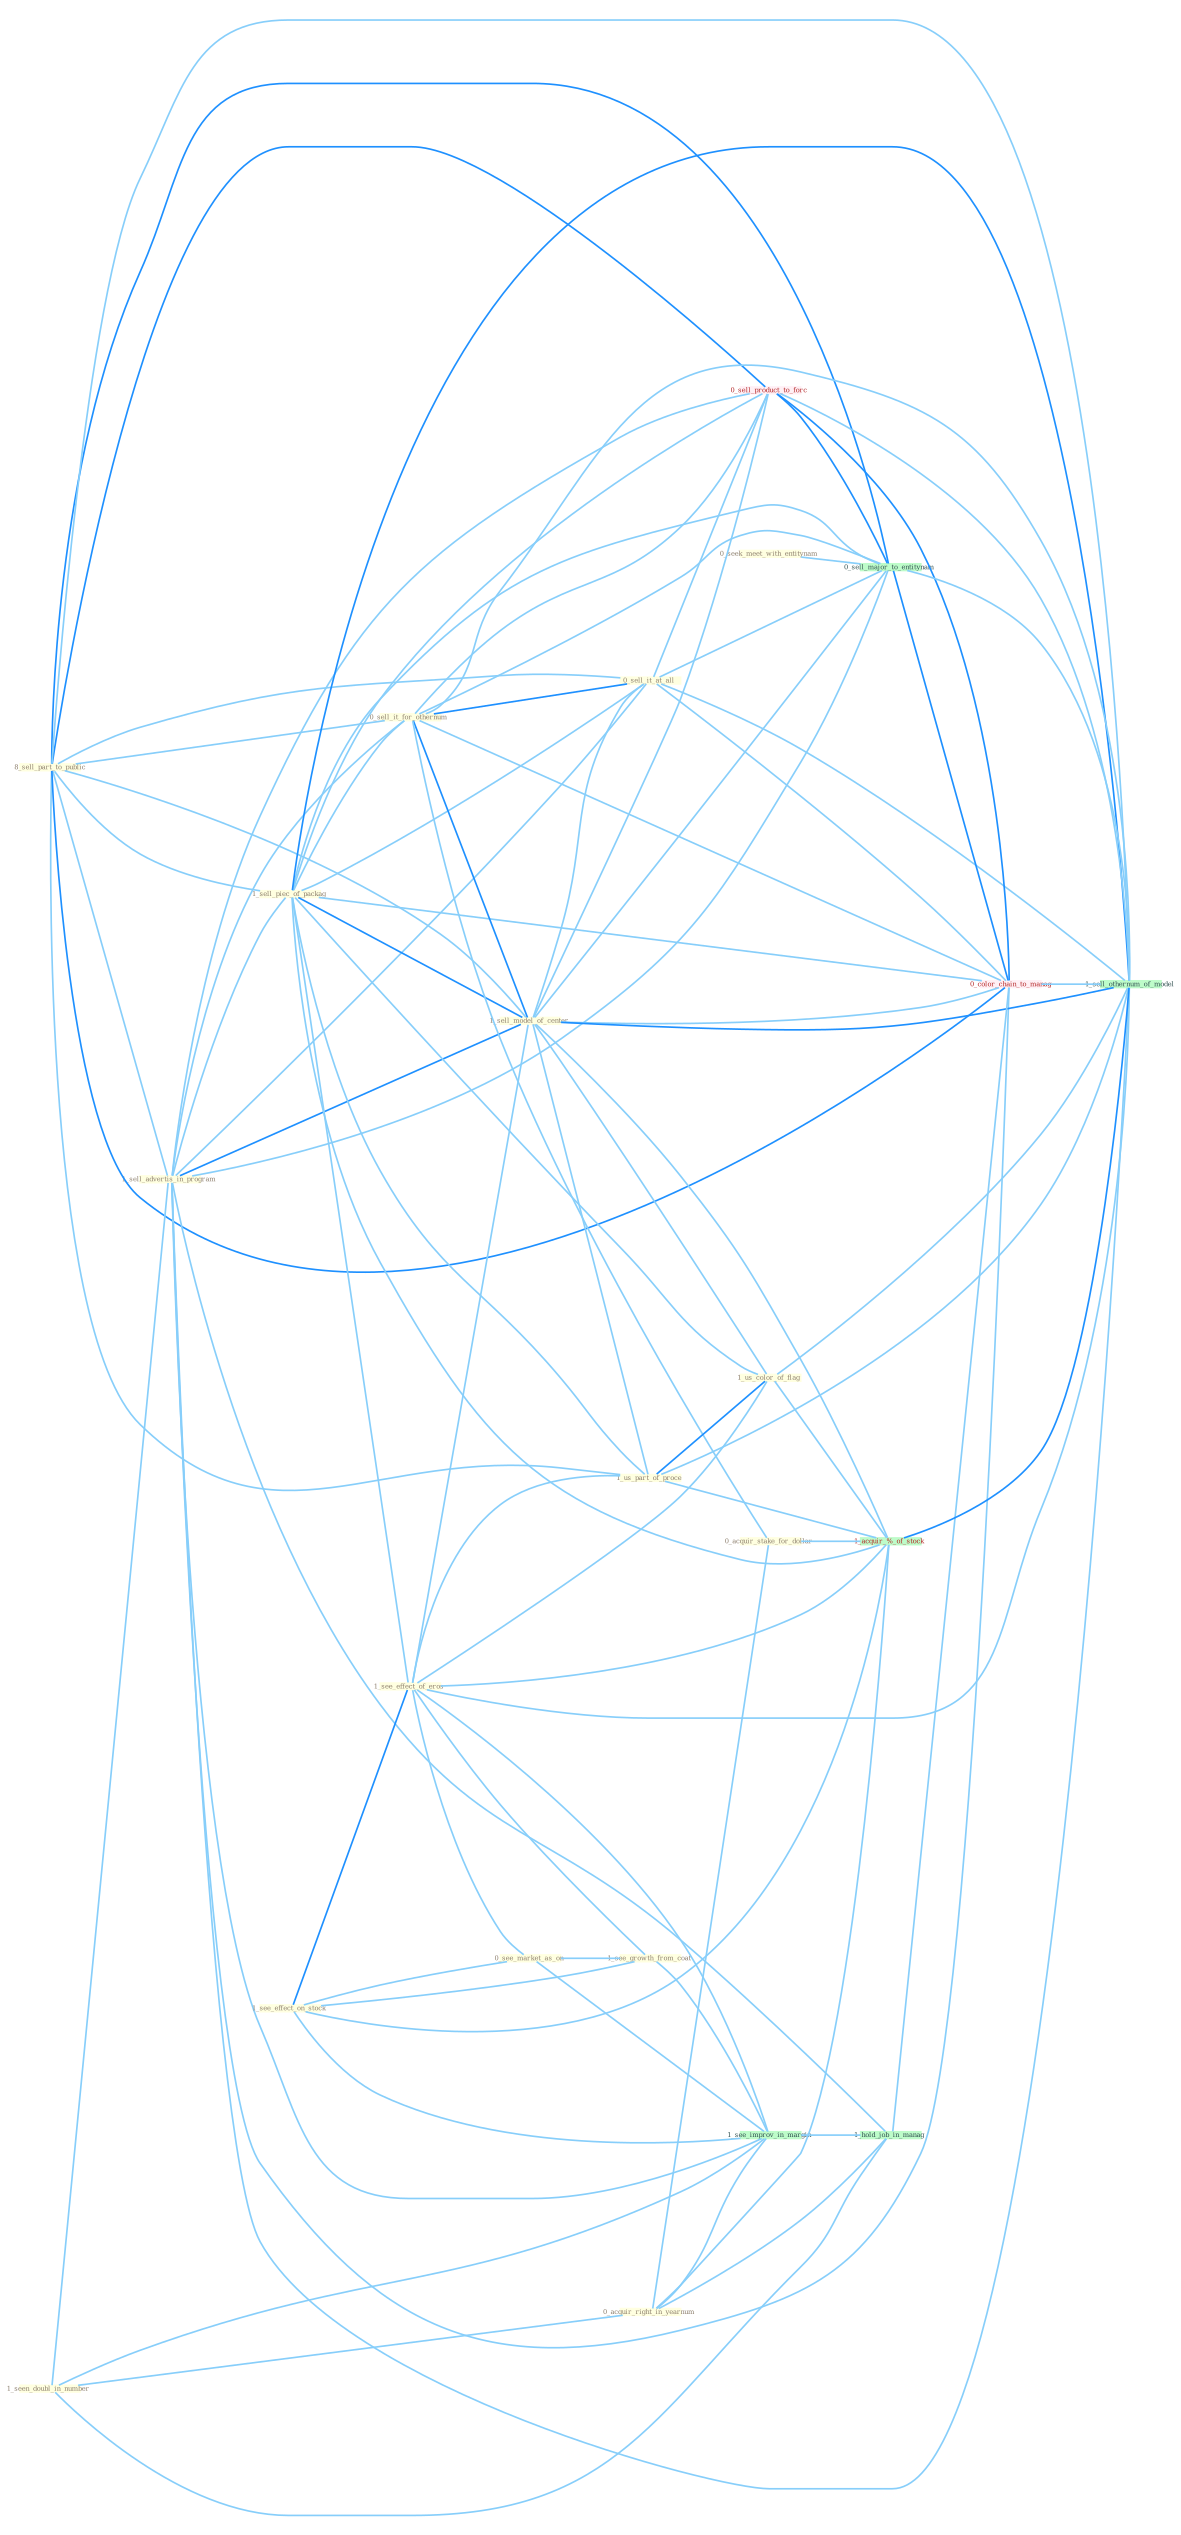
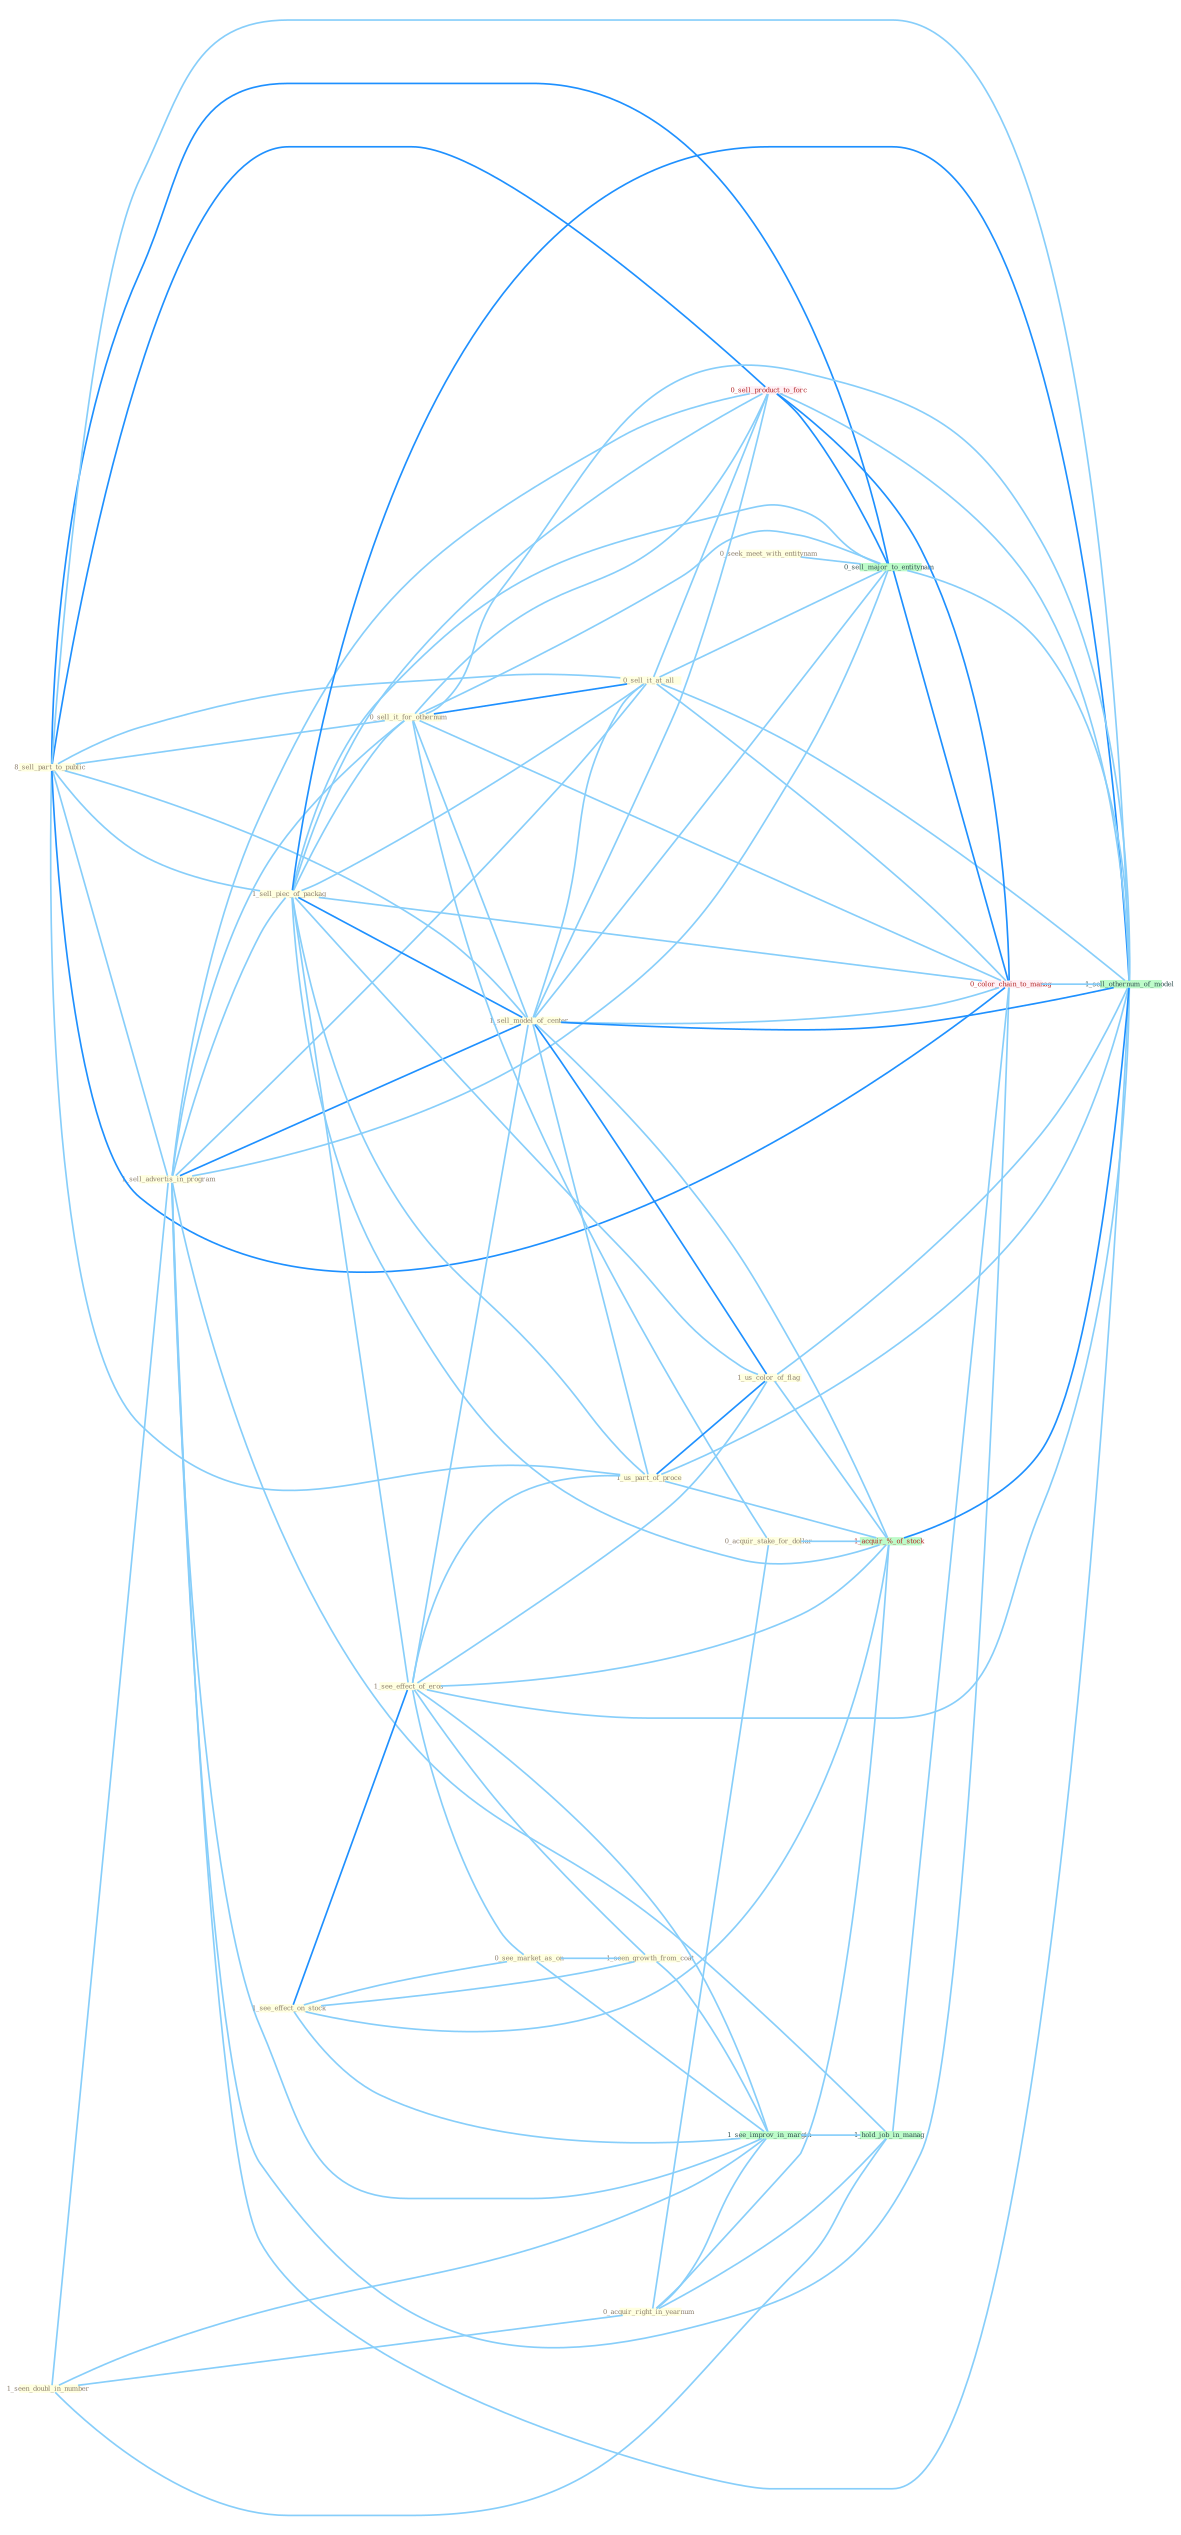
(468, 862) -> (468, 862)
(647, 1189) -> (647, 1189)
(651, 1958) -> (651, 1958)
